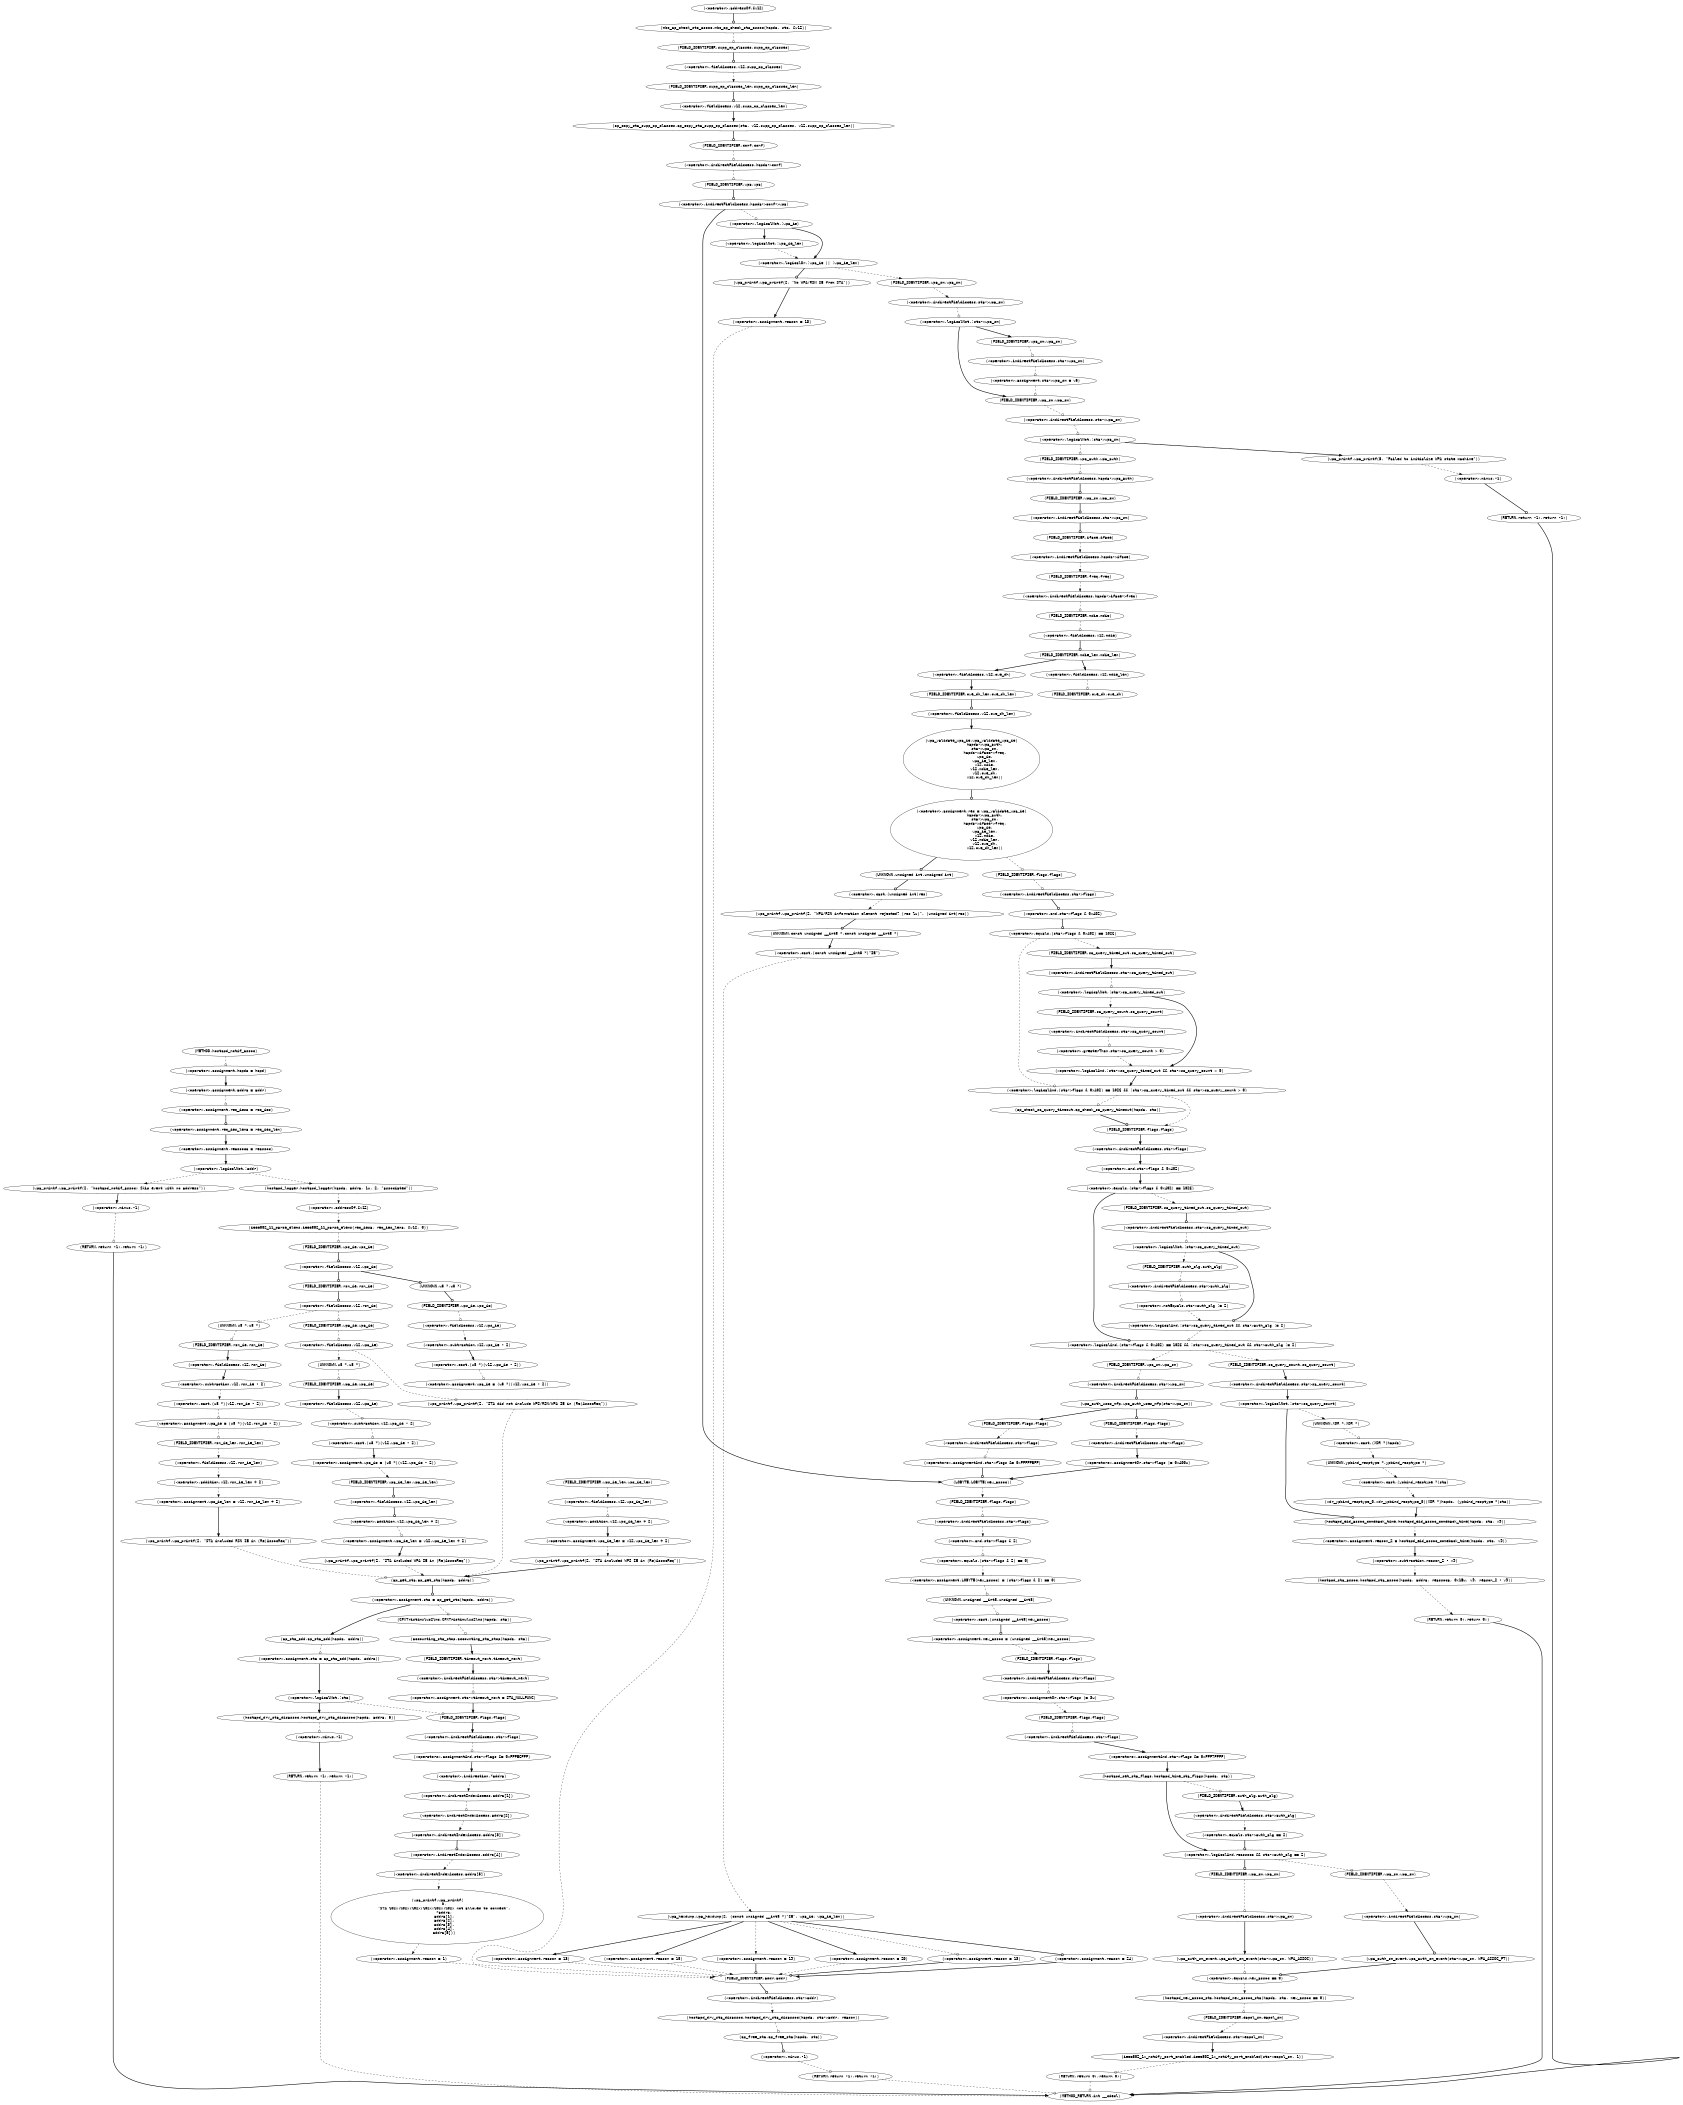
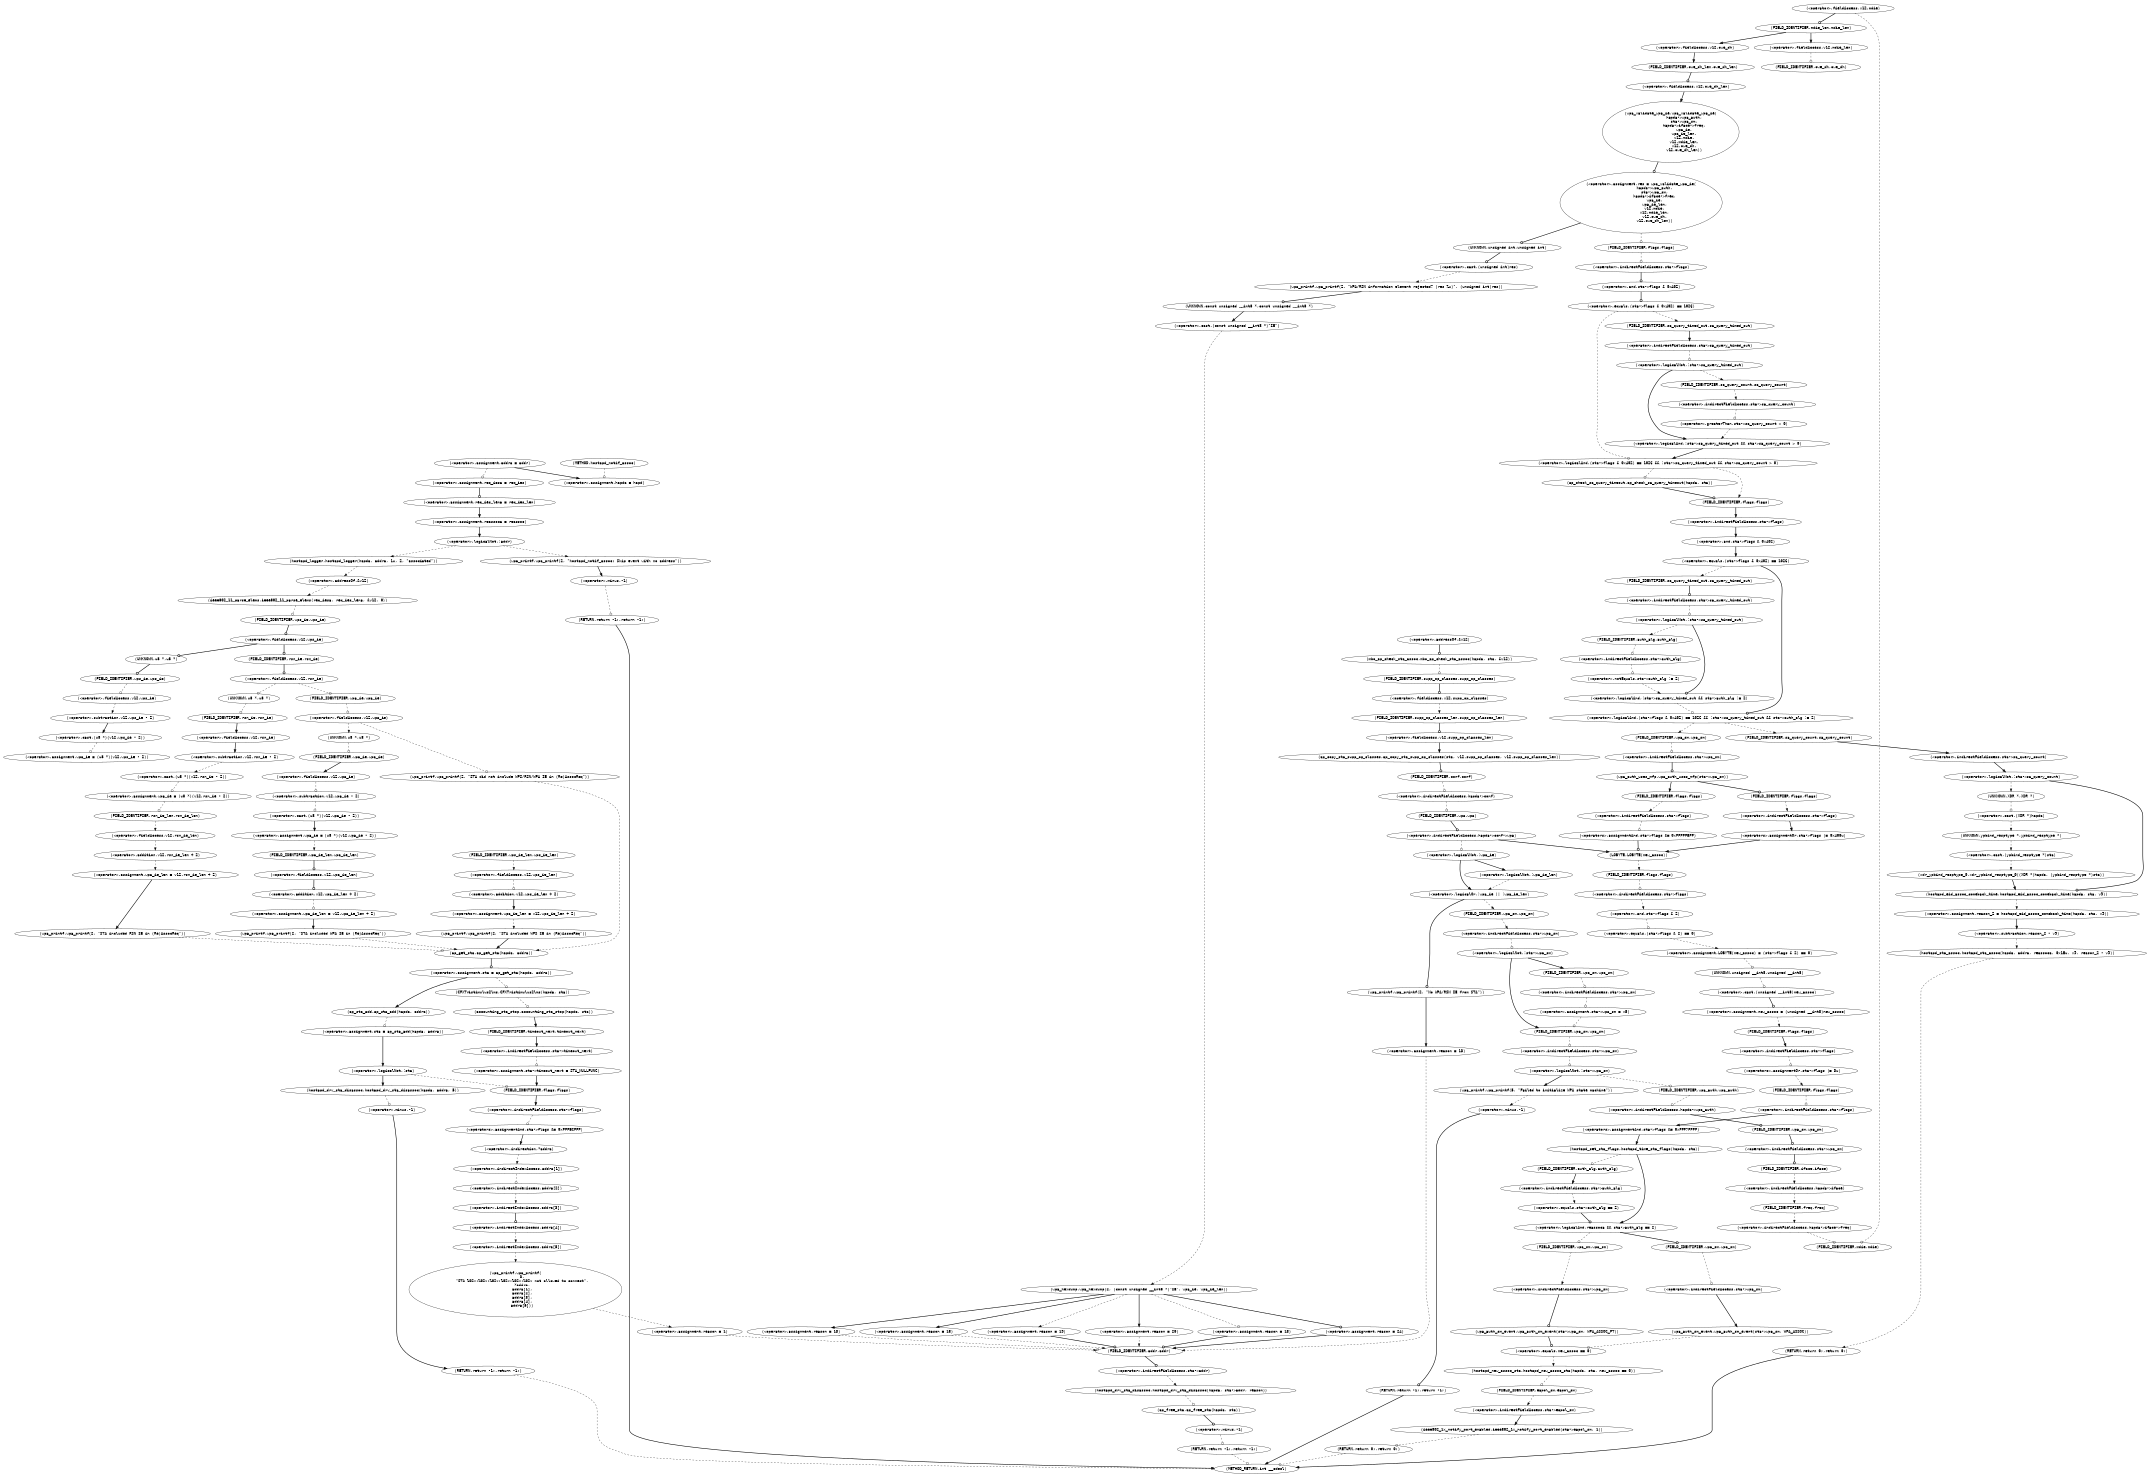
(1080, 625) -> (1879, 626)
(226, 1079) -> (546, 473)
